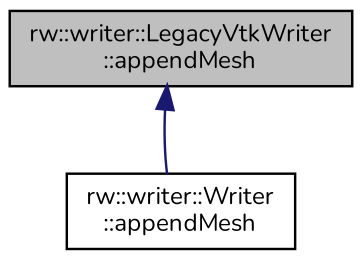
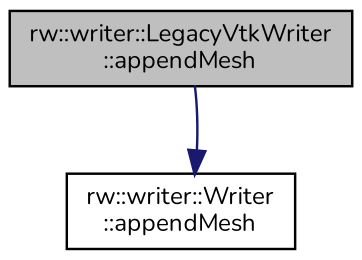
(165, 142) -> (197, 118)
